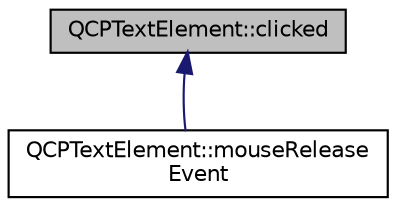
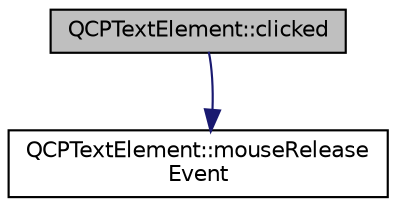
(184, 102) -> (212, 80)
